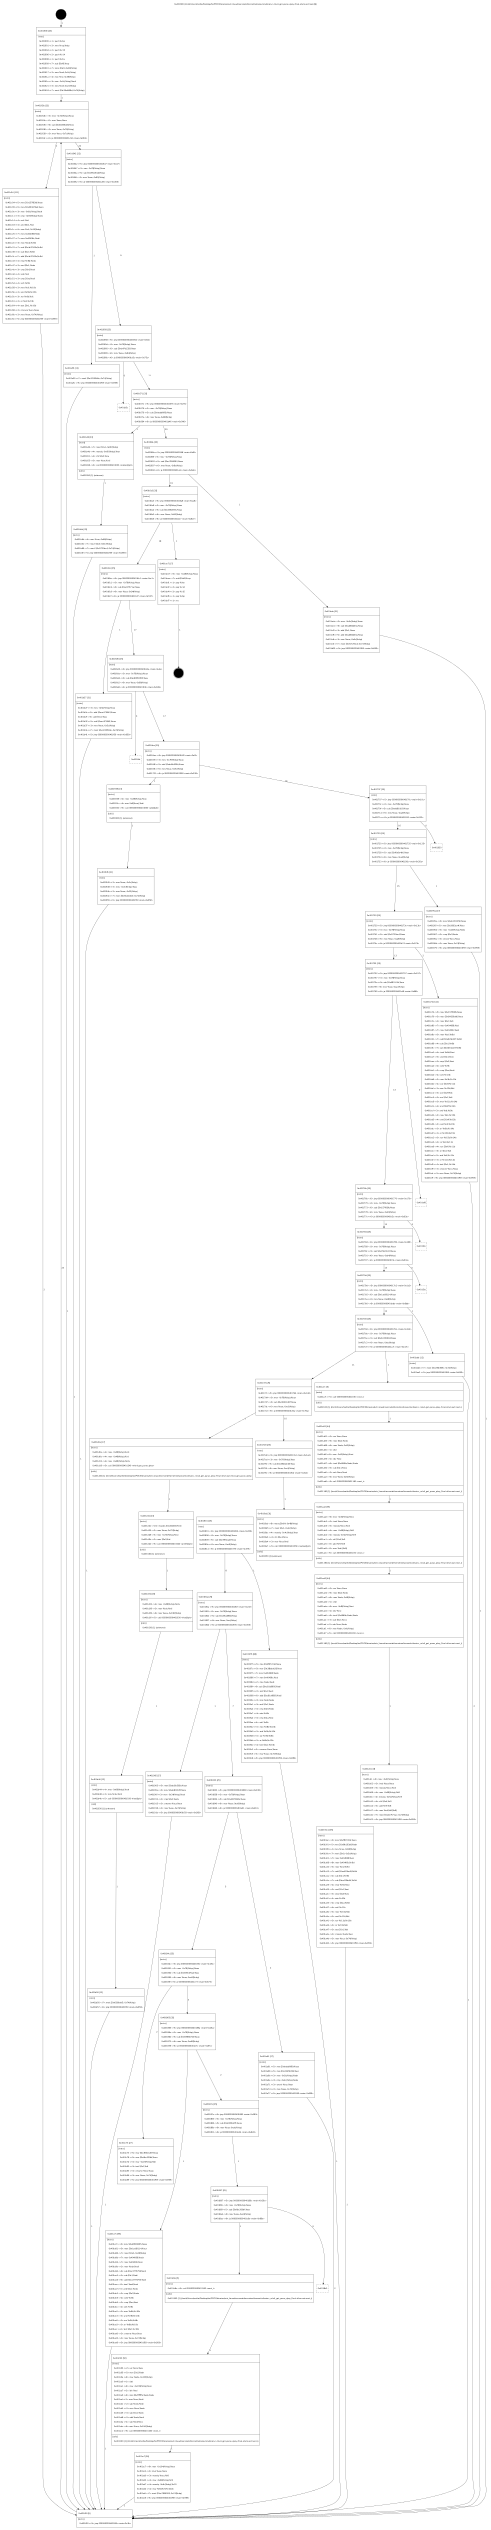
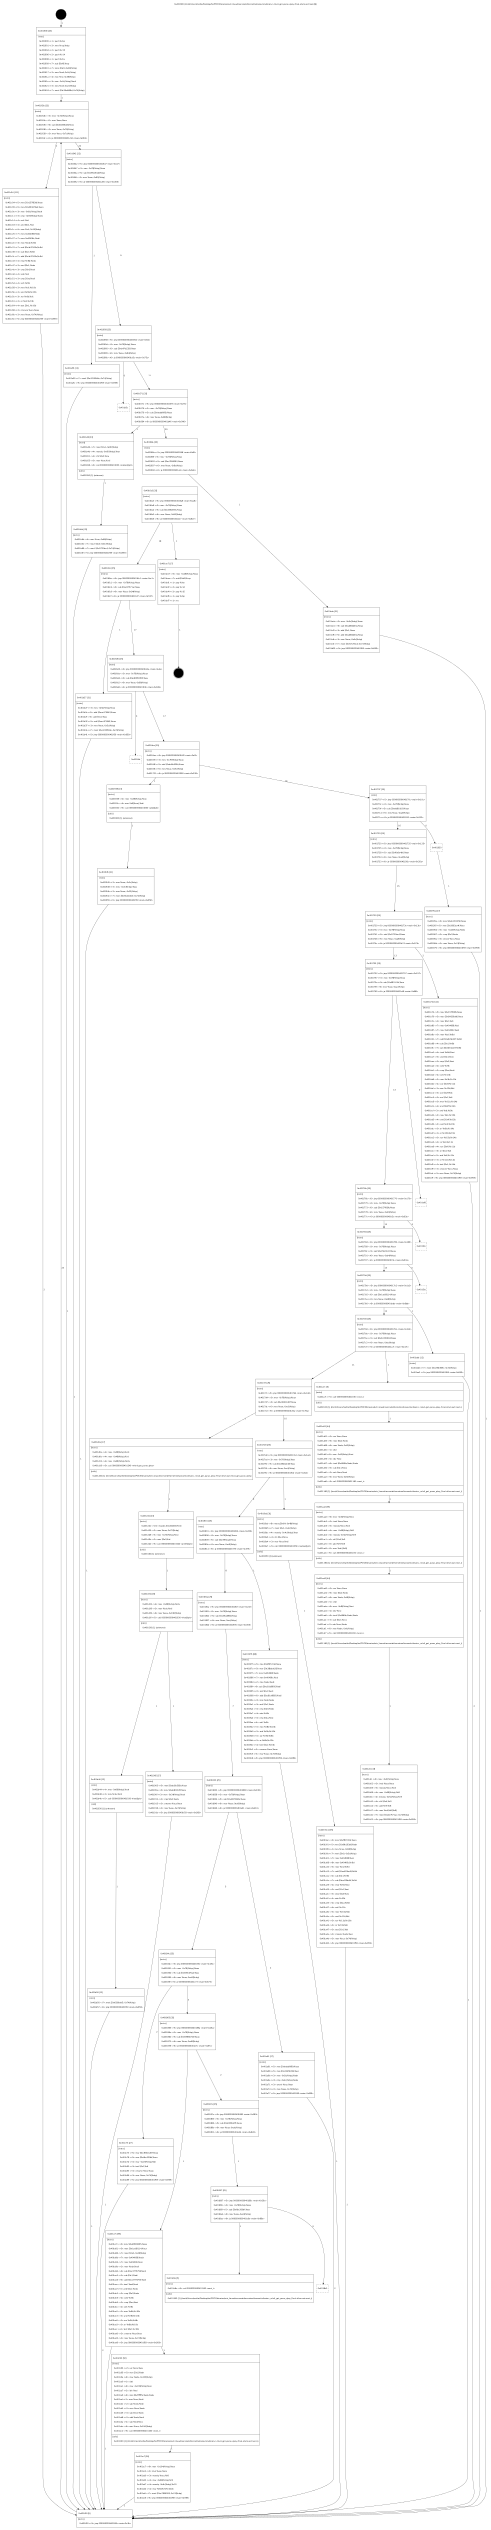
(170, 480) -> none
(424, 886) -> (443, 879)
none -> (255, 1497)
none -> (311, 1693)
(200, 1700) -> (170, 1701)
(220, 2328) -> (162, 2350)
none -> (102, 2343)
